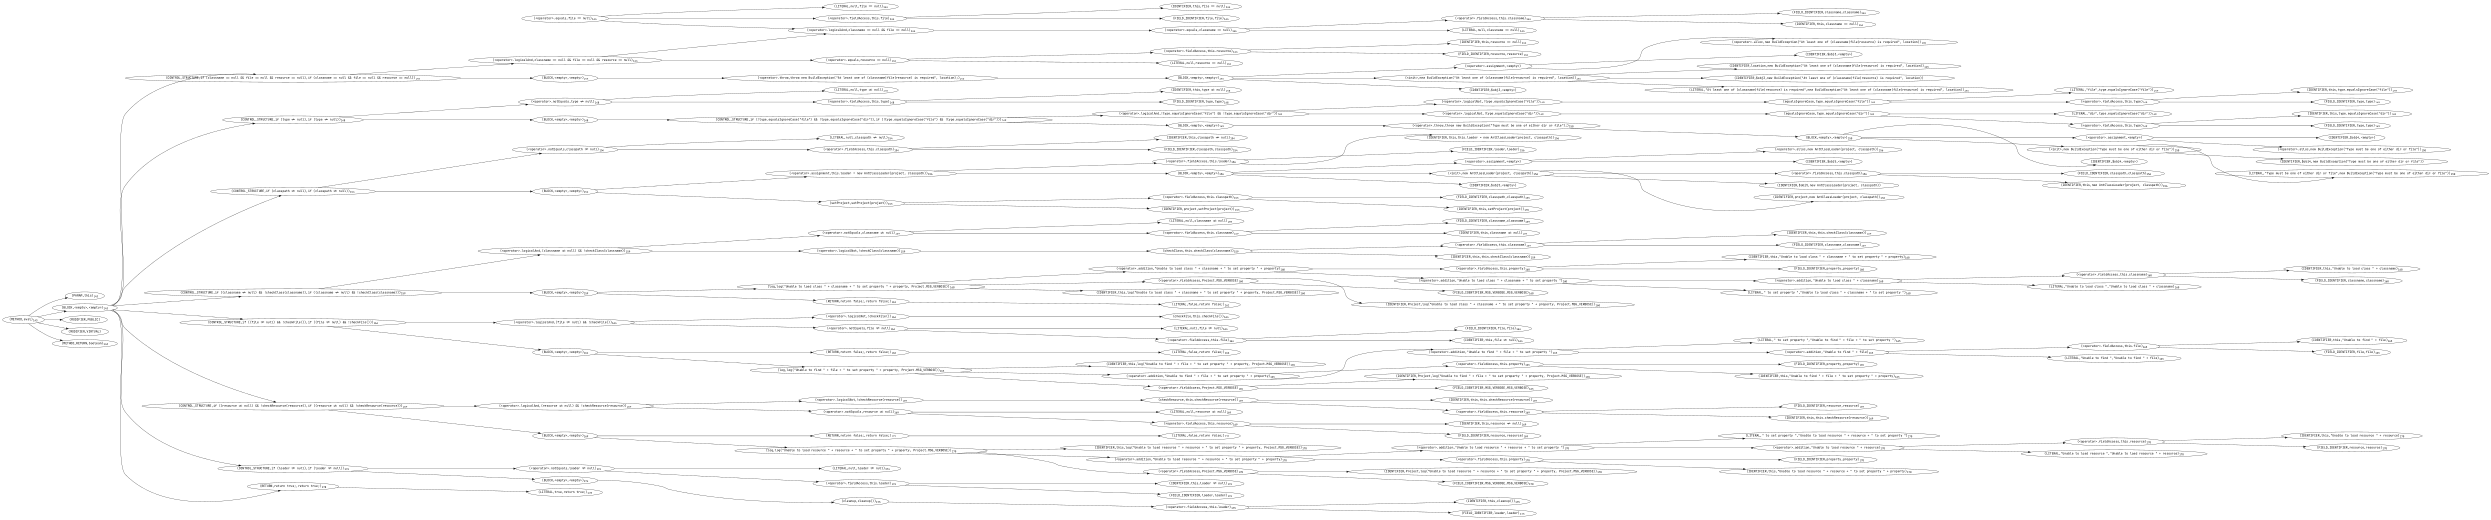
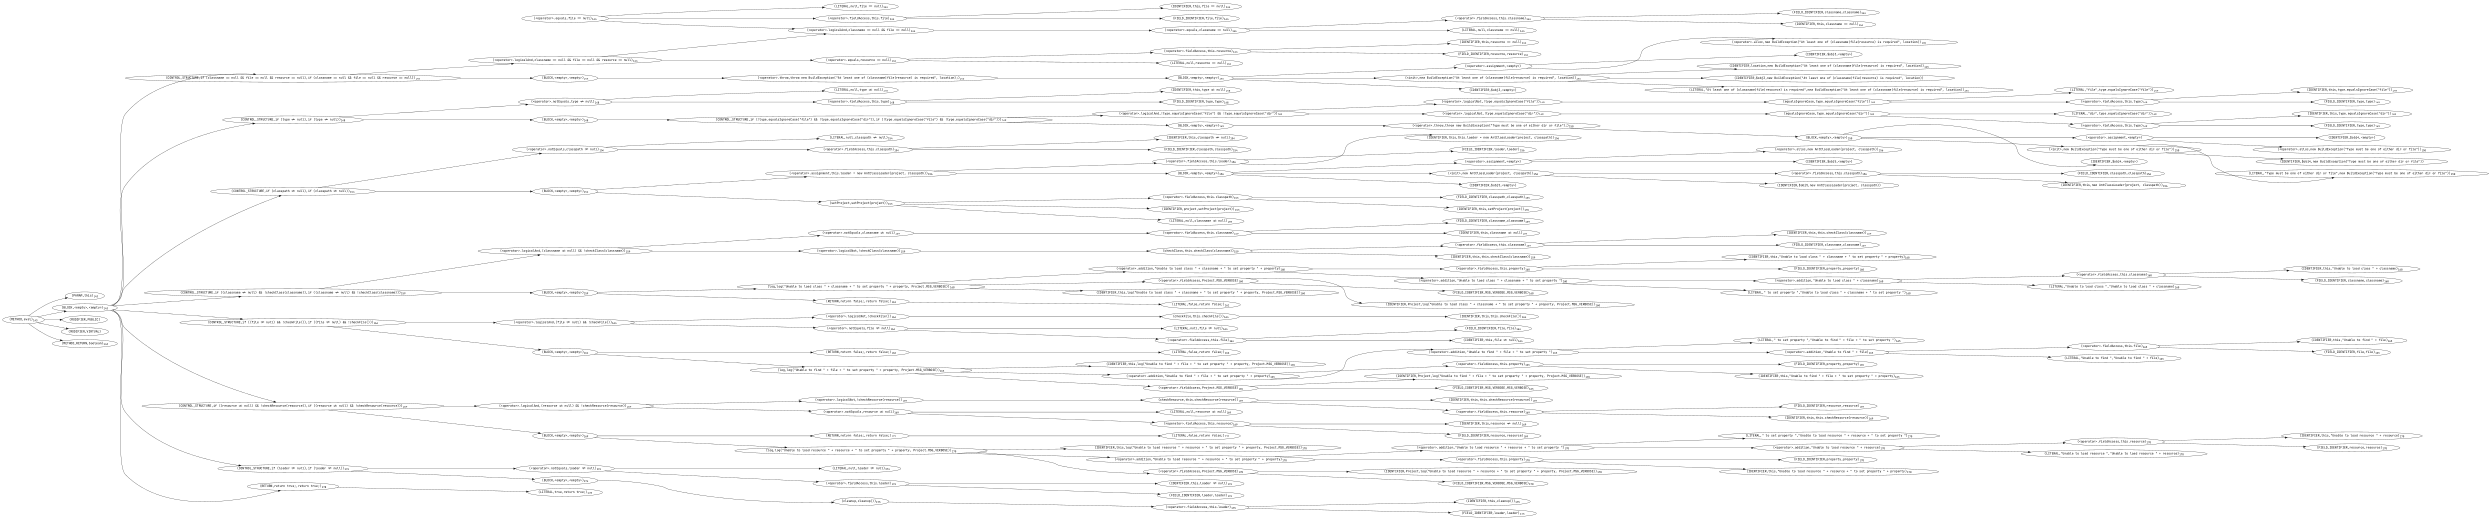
(1829, 197) -> none
(1033, 227) -> (1027, 214)
none -> (1493, 317)
